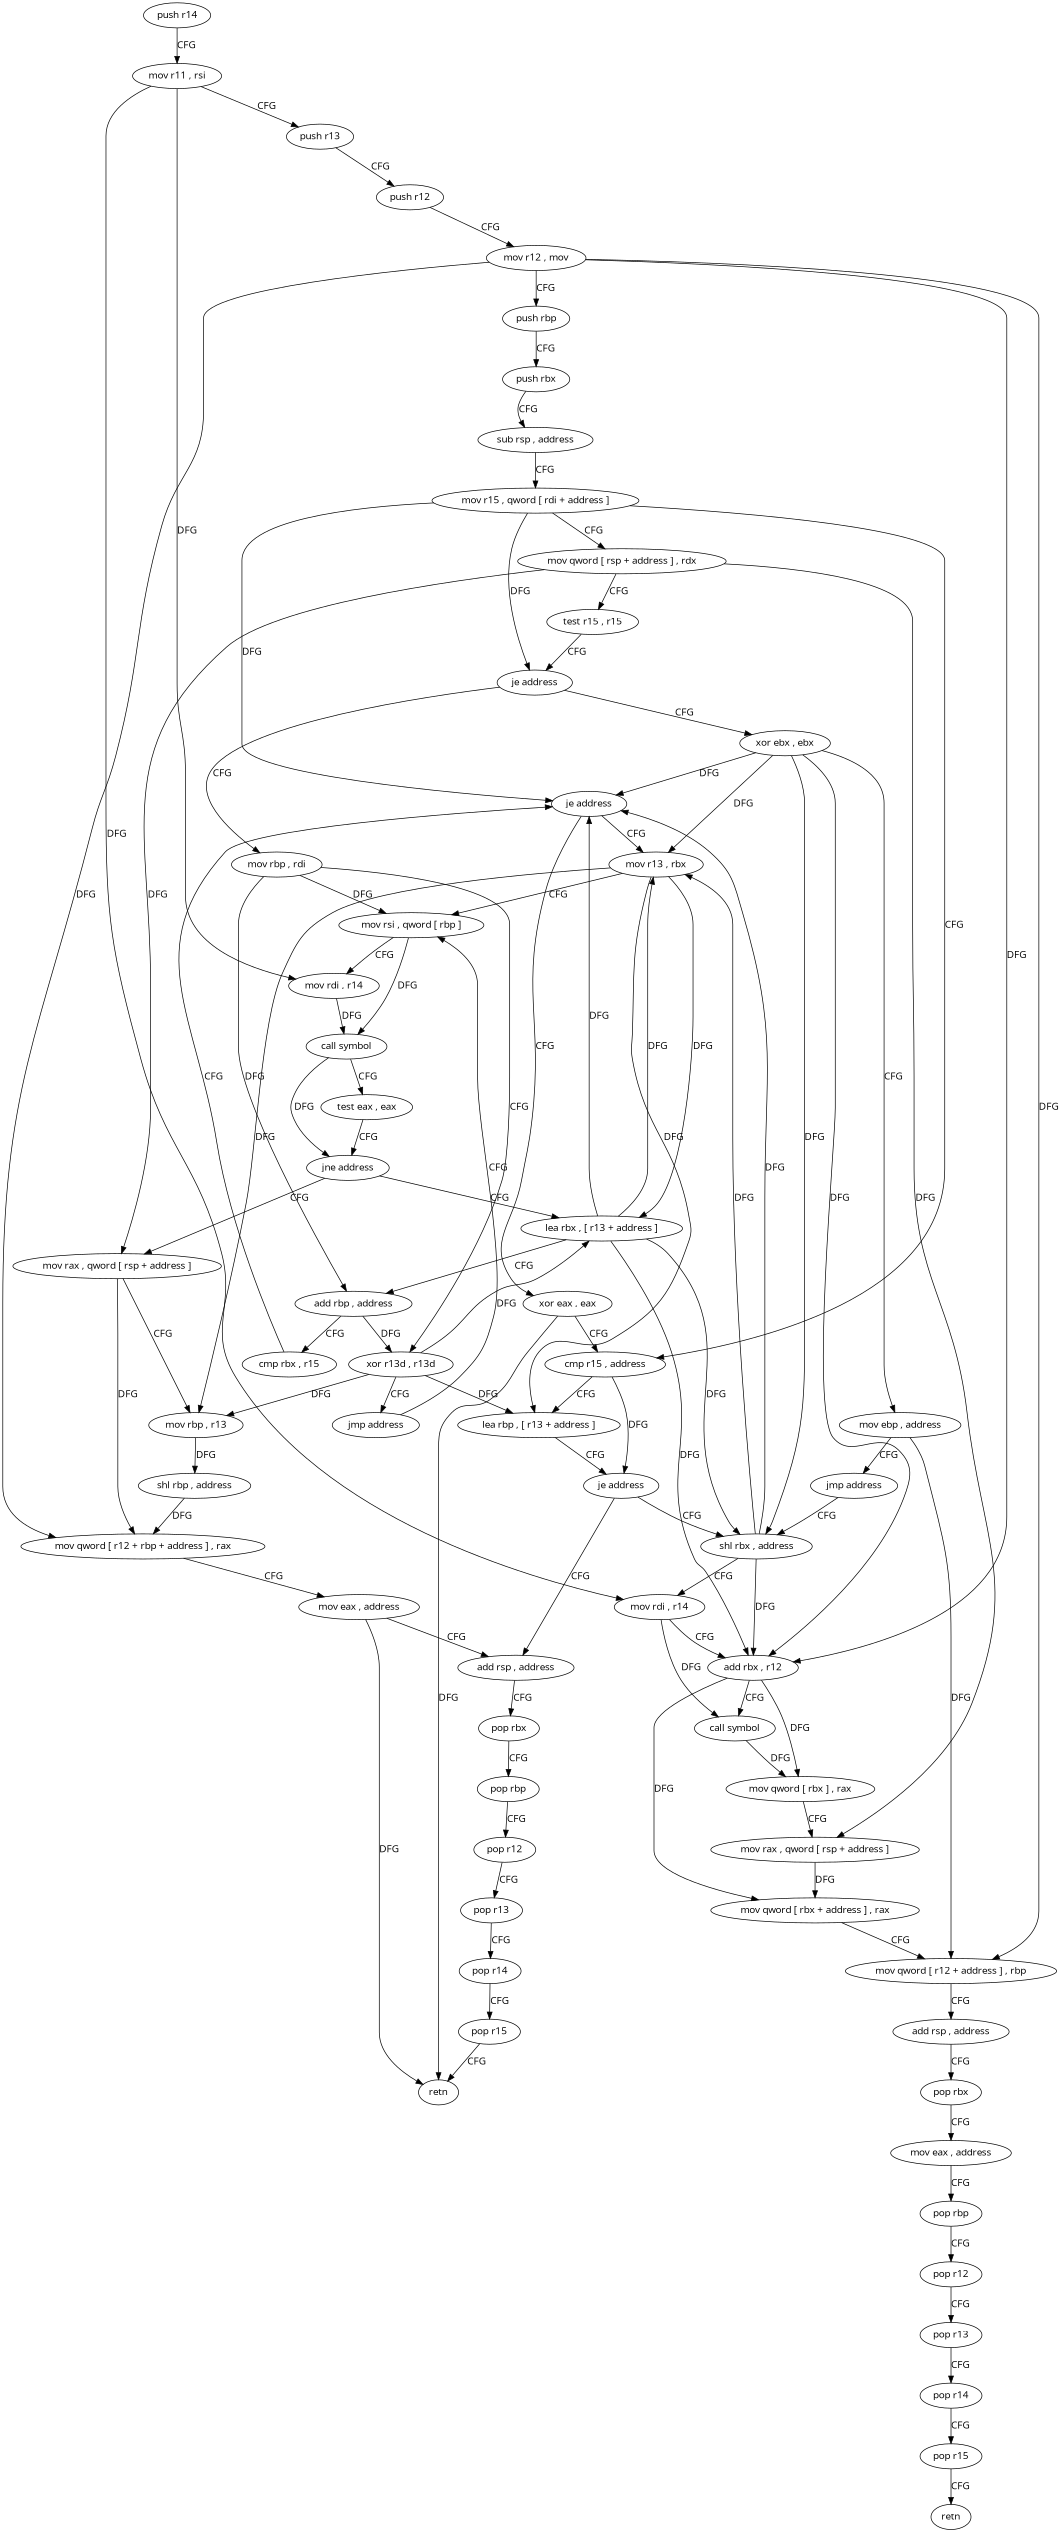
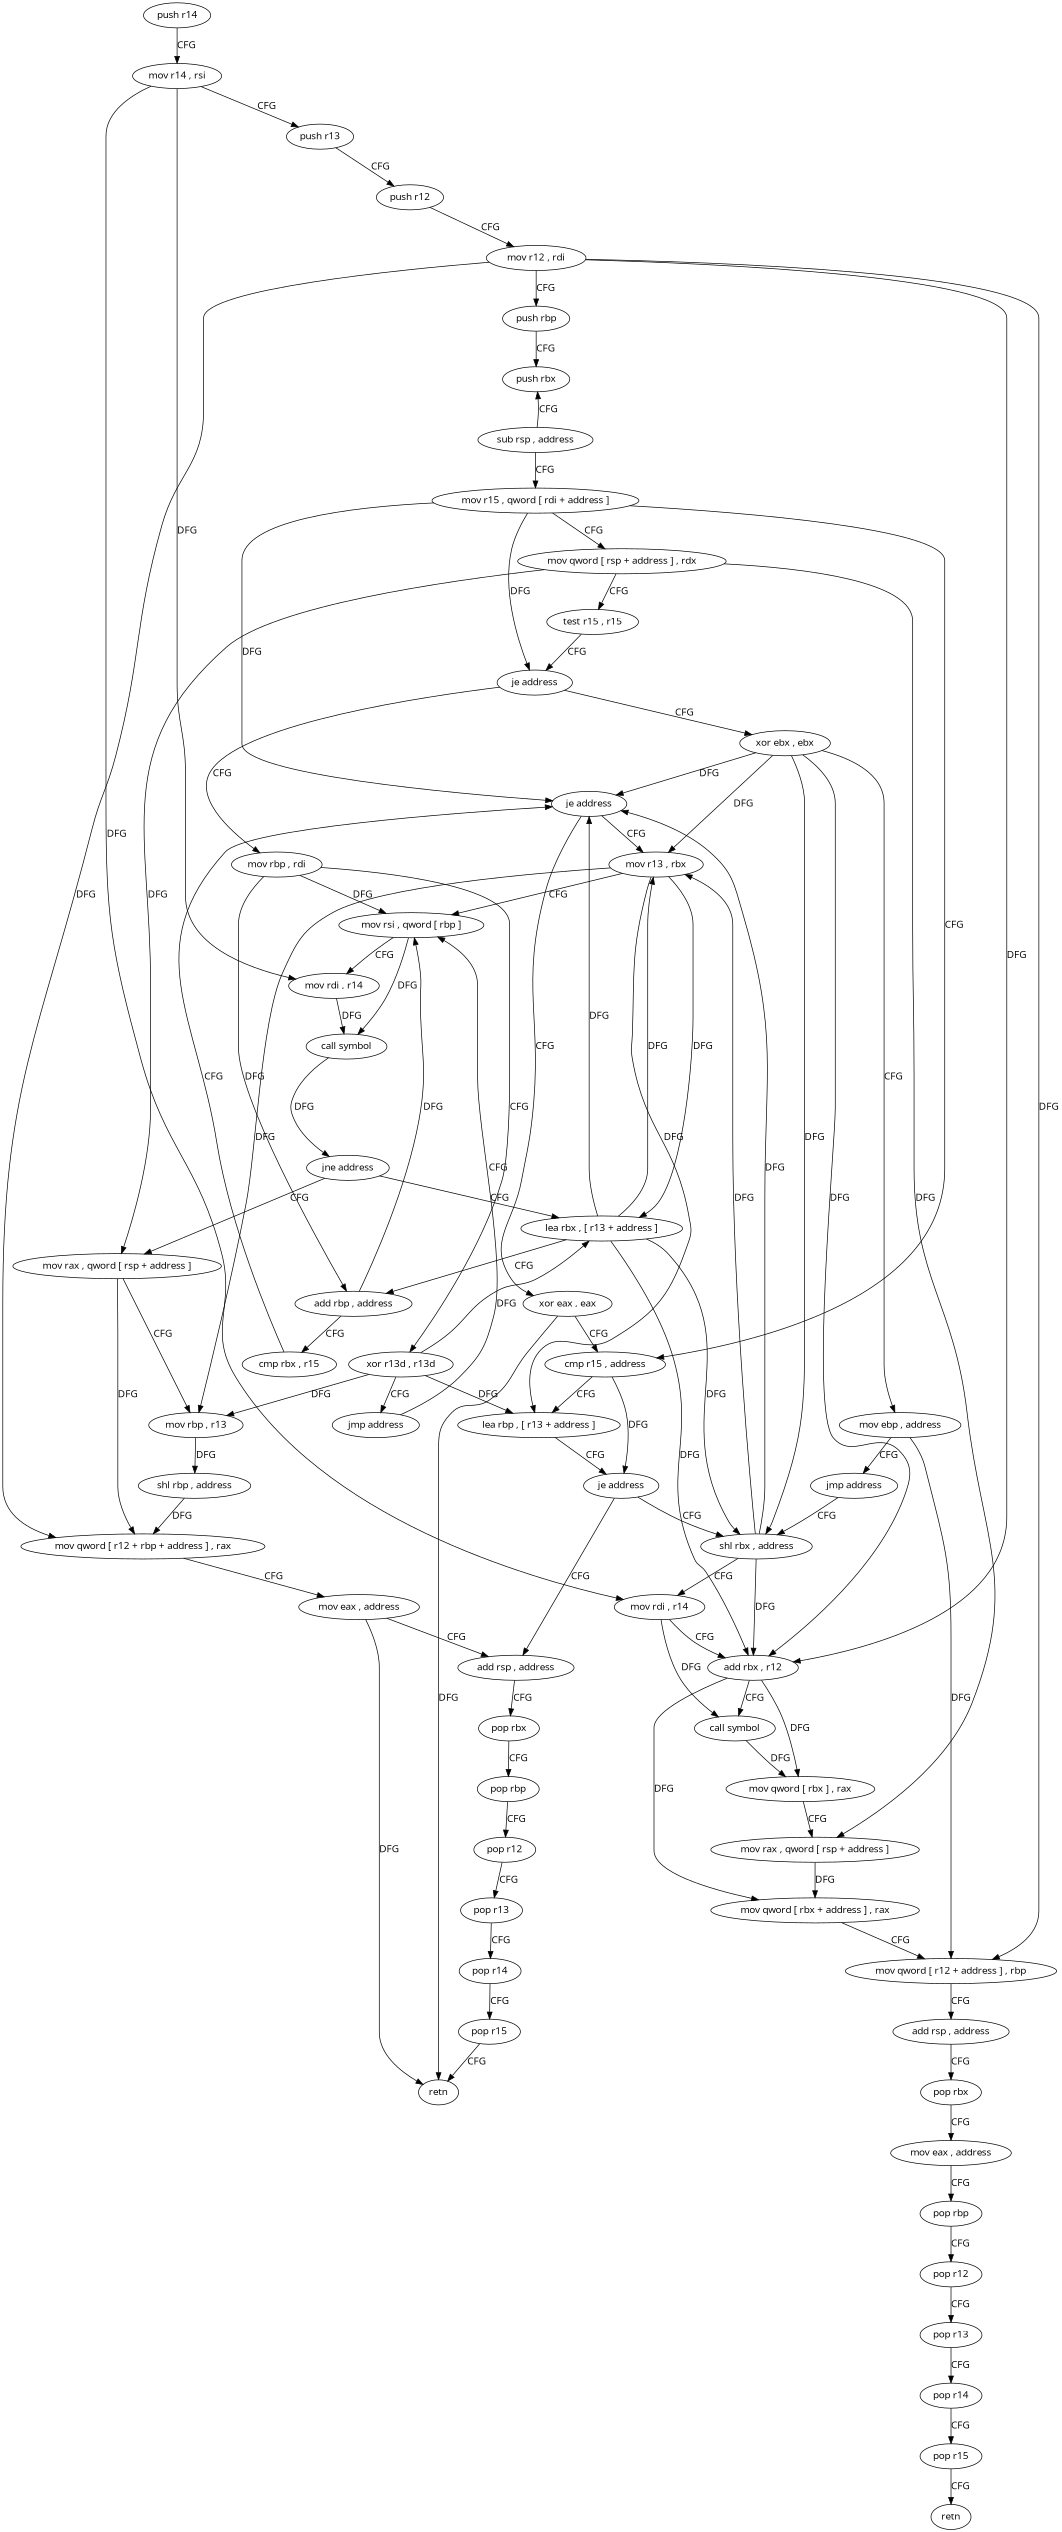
(177, 76) -> (177, 76)
(536, 258) -> (536, 258)
(518, 406) -> (538, 413)
(367, 1107) -> none
(375, 1331) -> (418, 1123)
